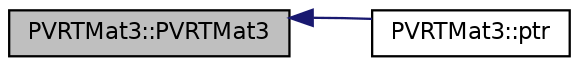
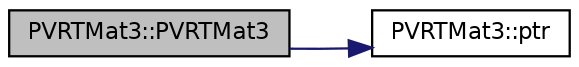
(343, 18) -> (319, 49)
